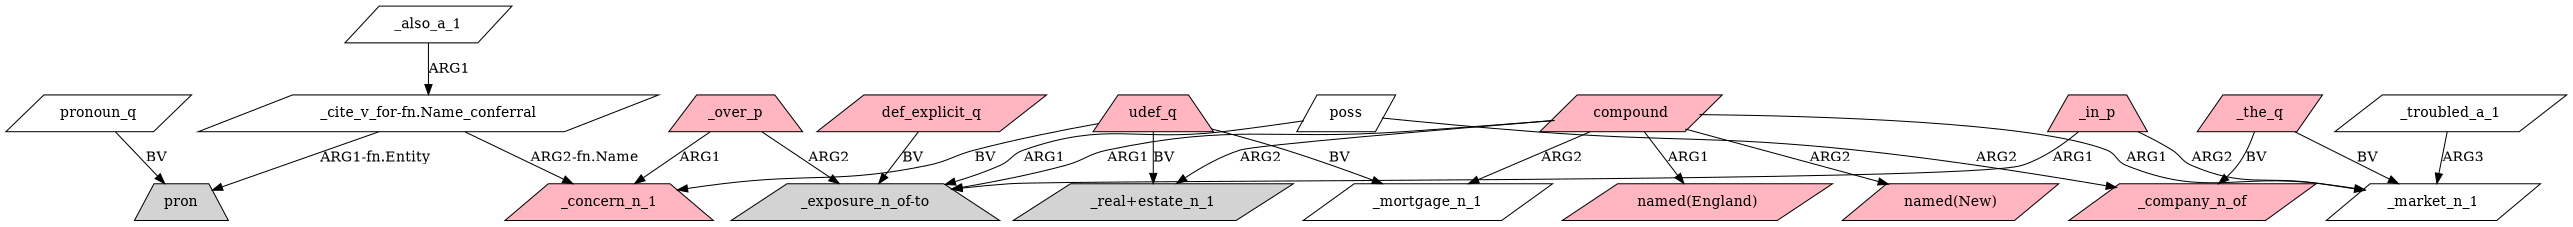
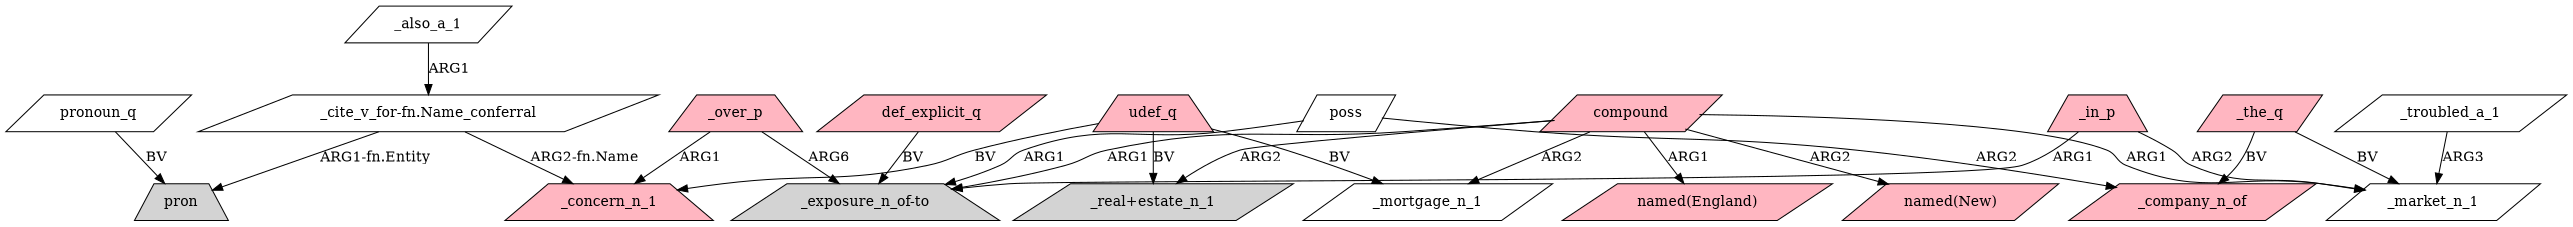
(829, 158) -> (829, 158)
